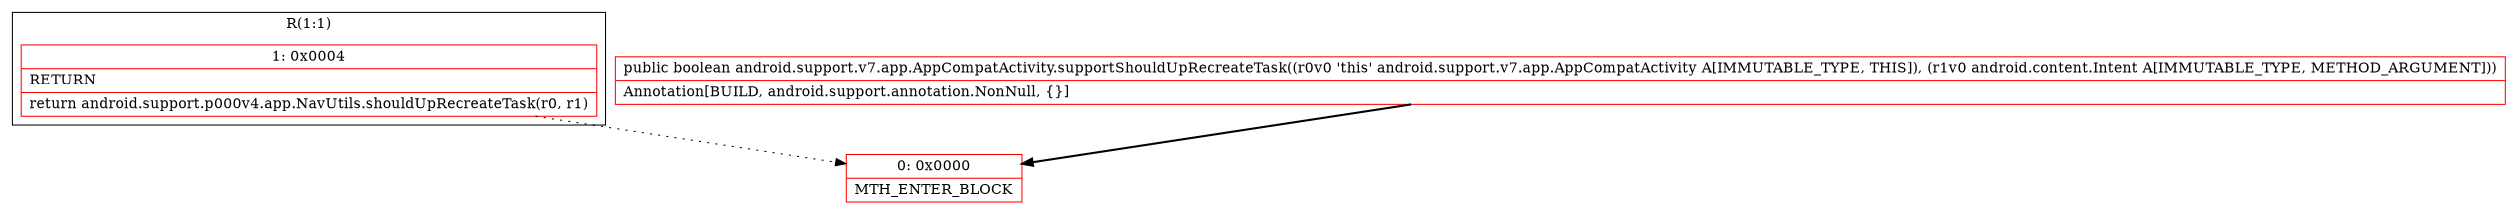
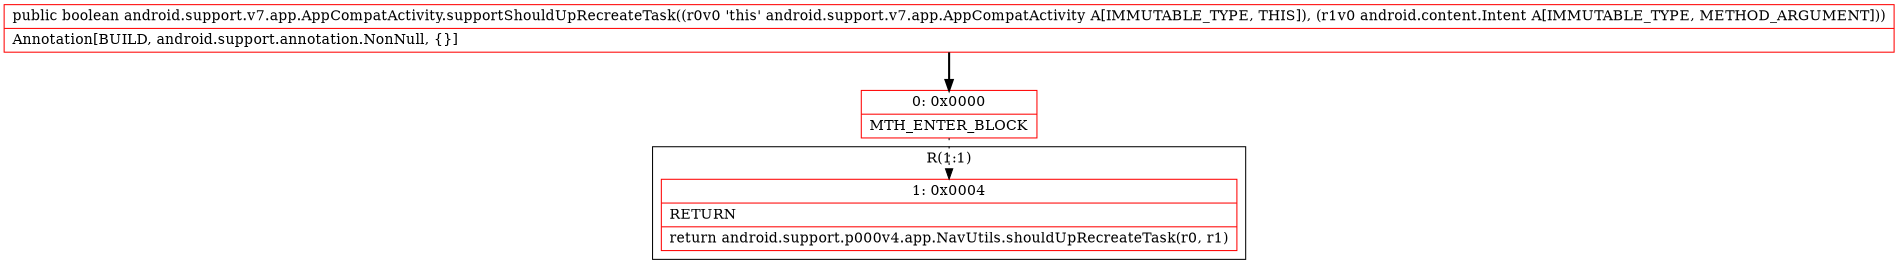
(685, 139) -> (949, 153)
